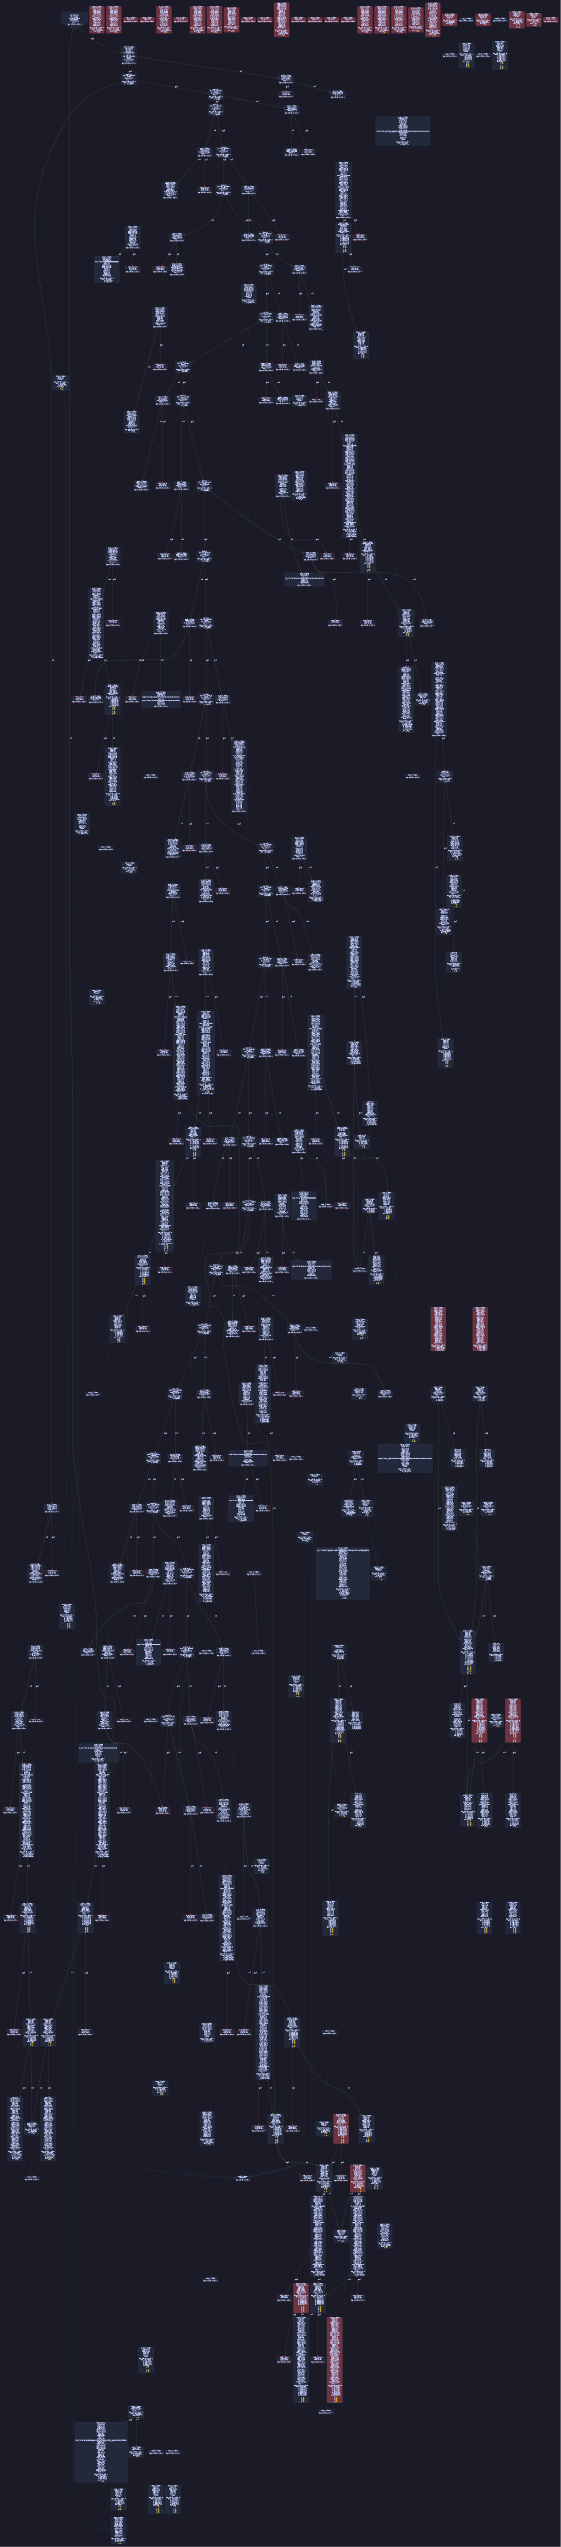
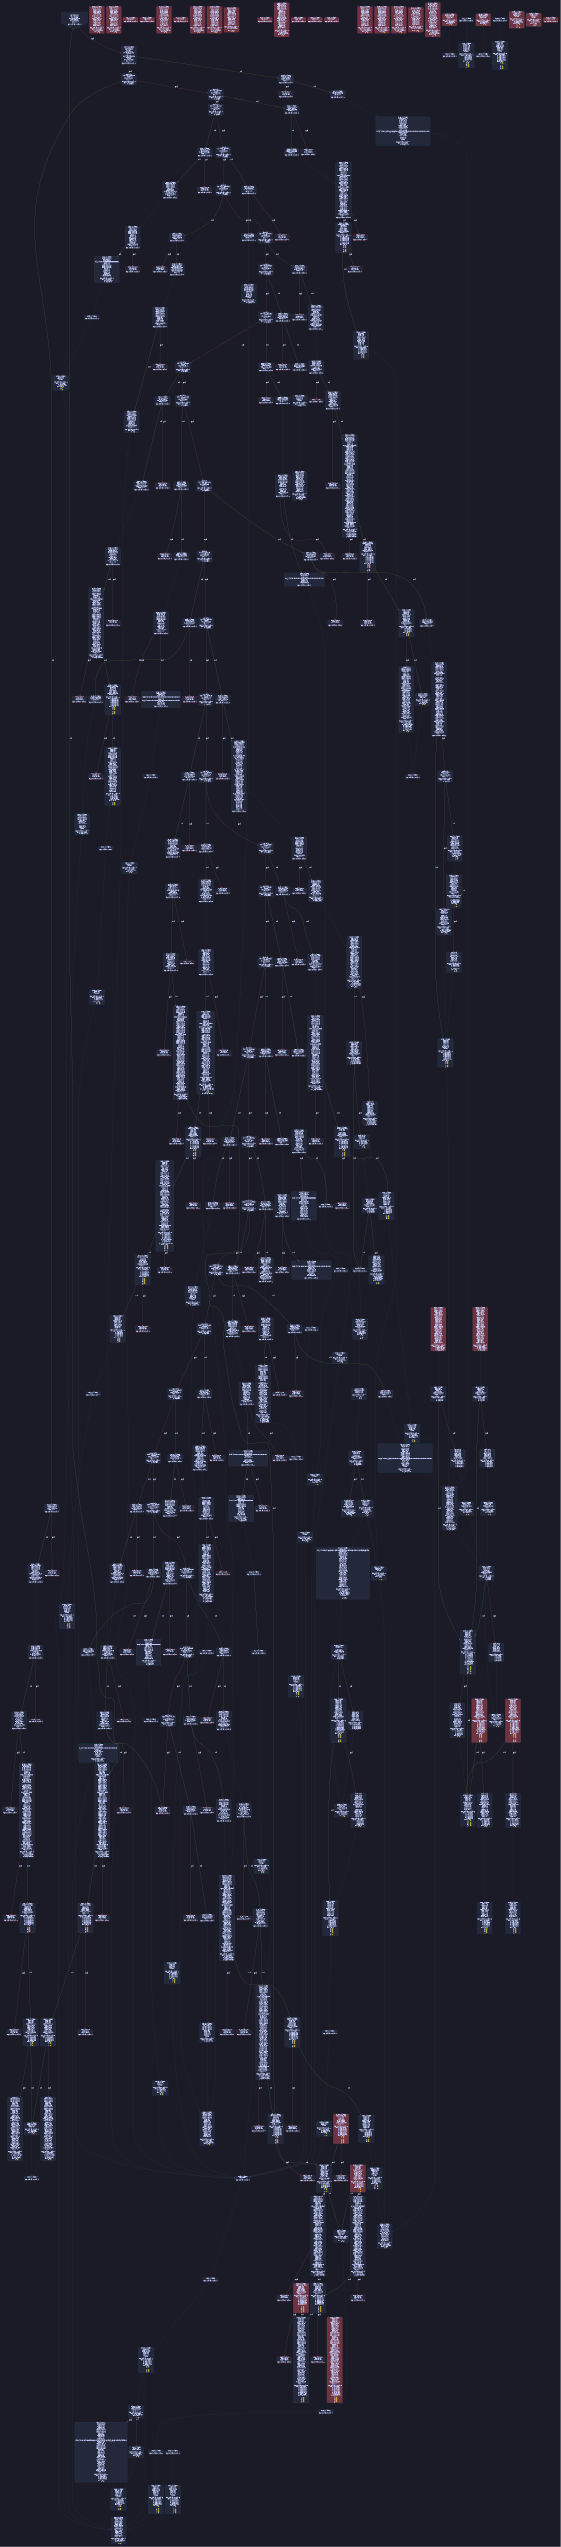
(248, 20) -> none
(348, 20) -> none
none -> (92, 318)
(106, 848) -> (106, 848)
none -> (340, 1270)
(311, 1329) -> (311, 1329)
(280, 1394) -> (280, 1394)
(207, 1652) -> (207, 1652)
(330, 2032) -> (330, 2032)
